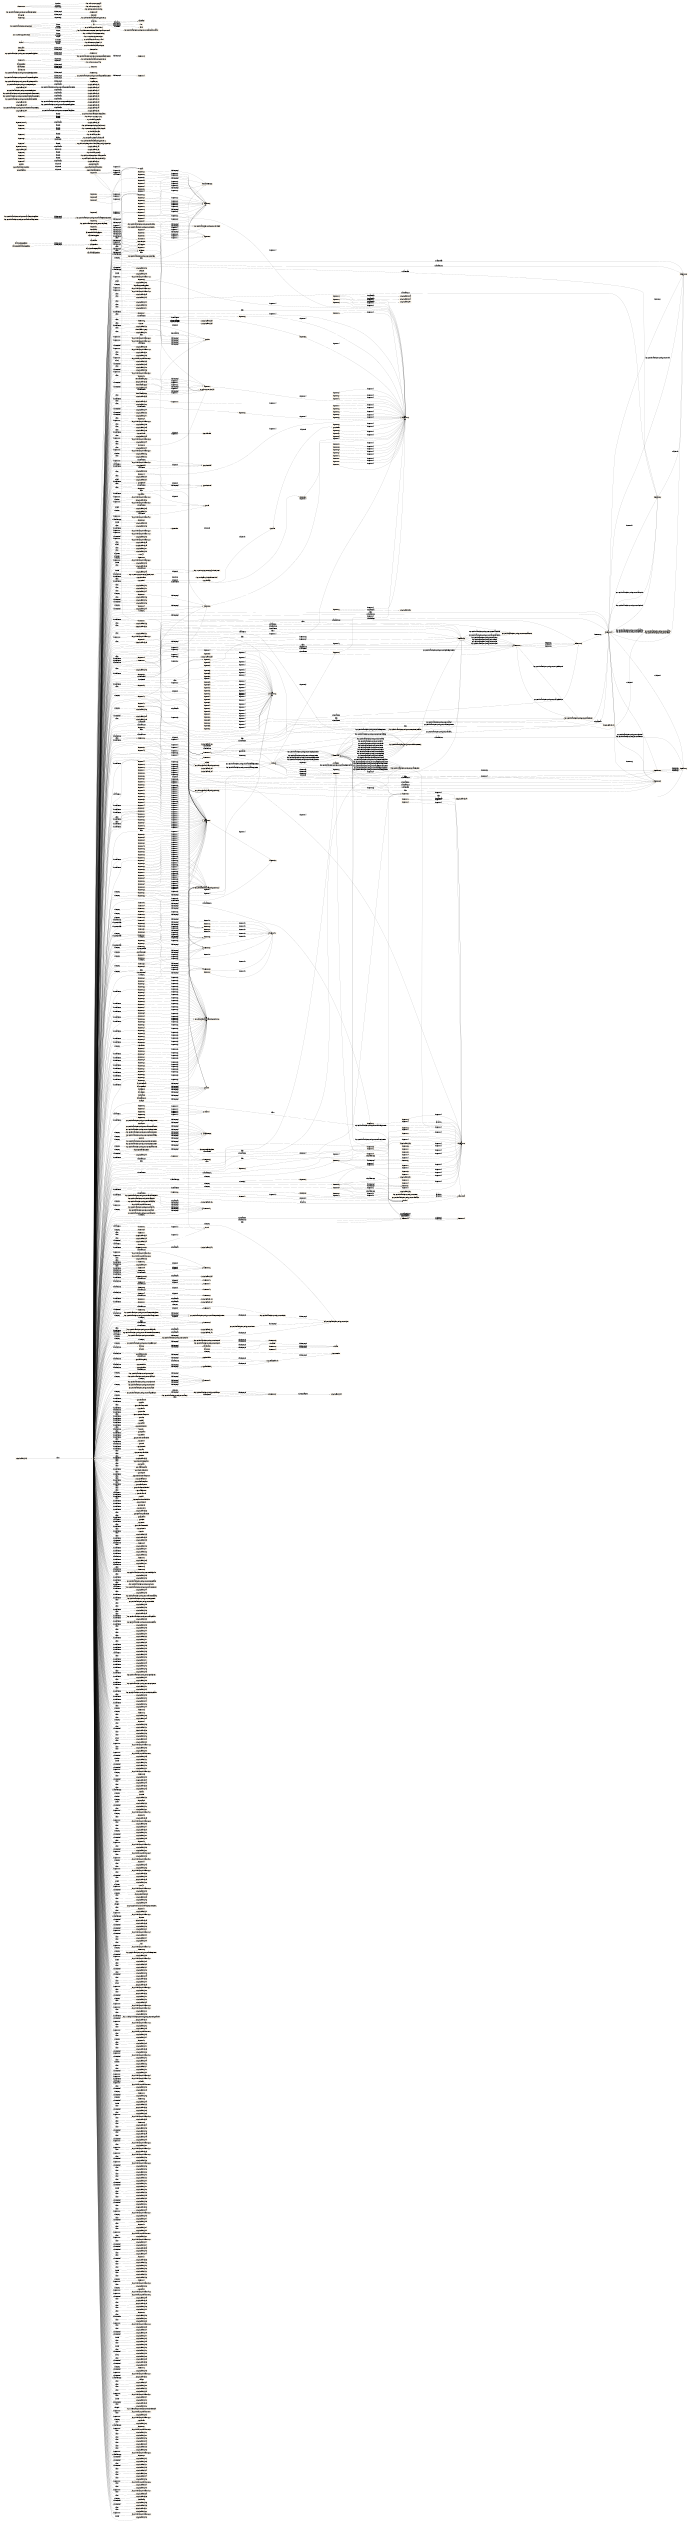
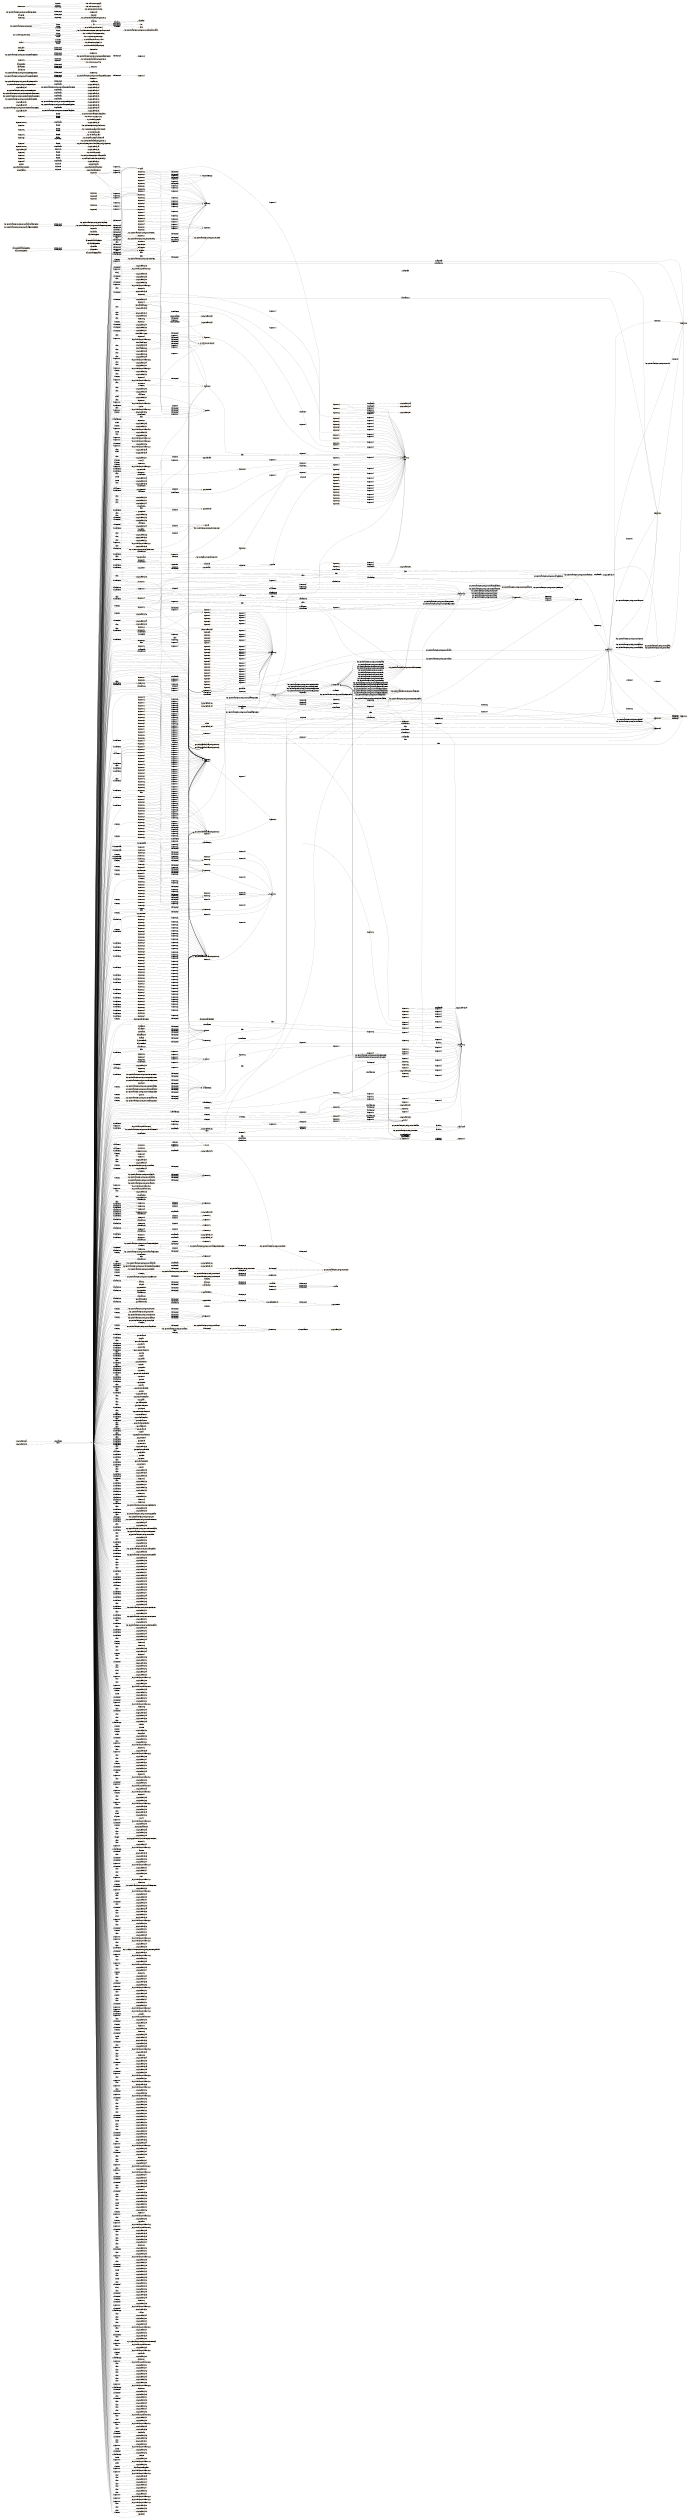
(103, 1541) -> (59, 1442)
